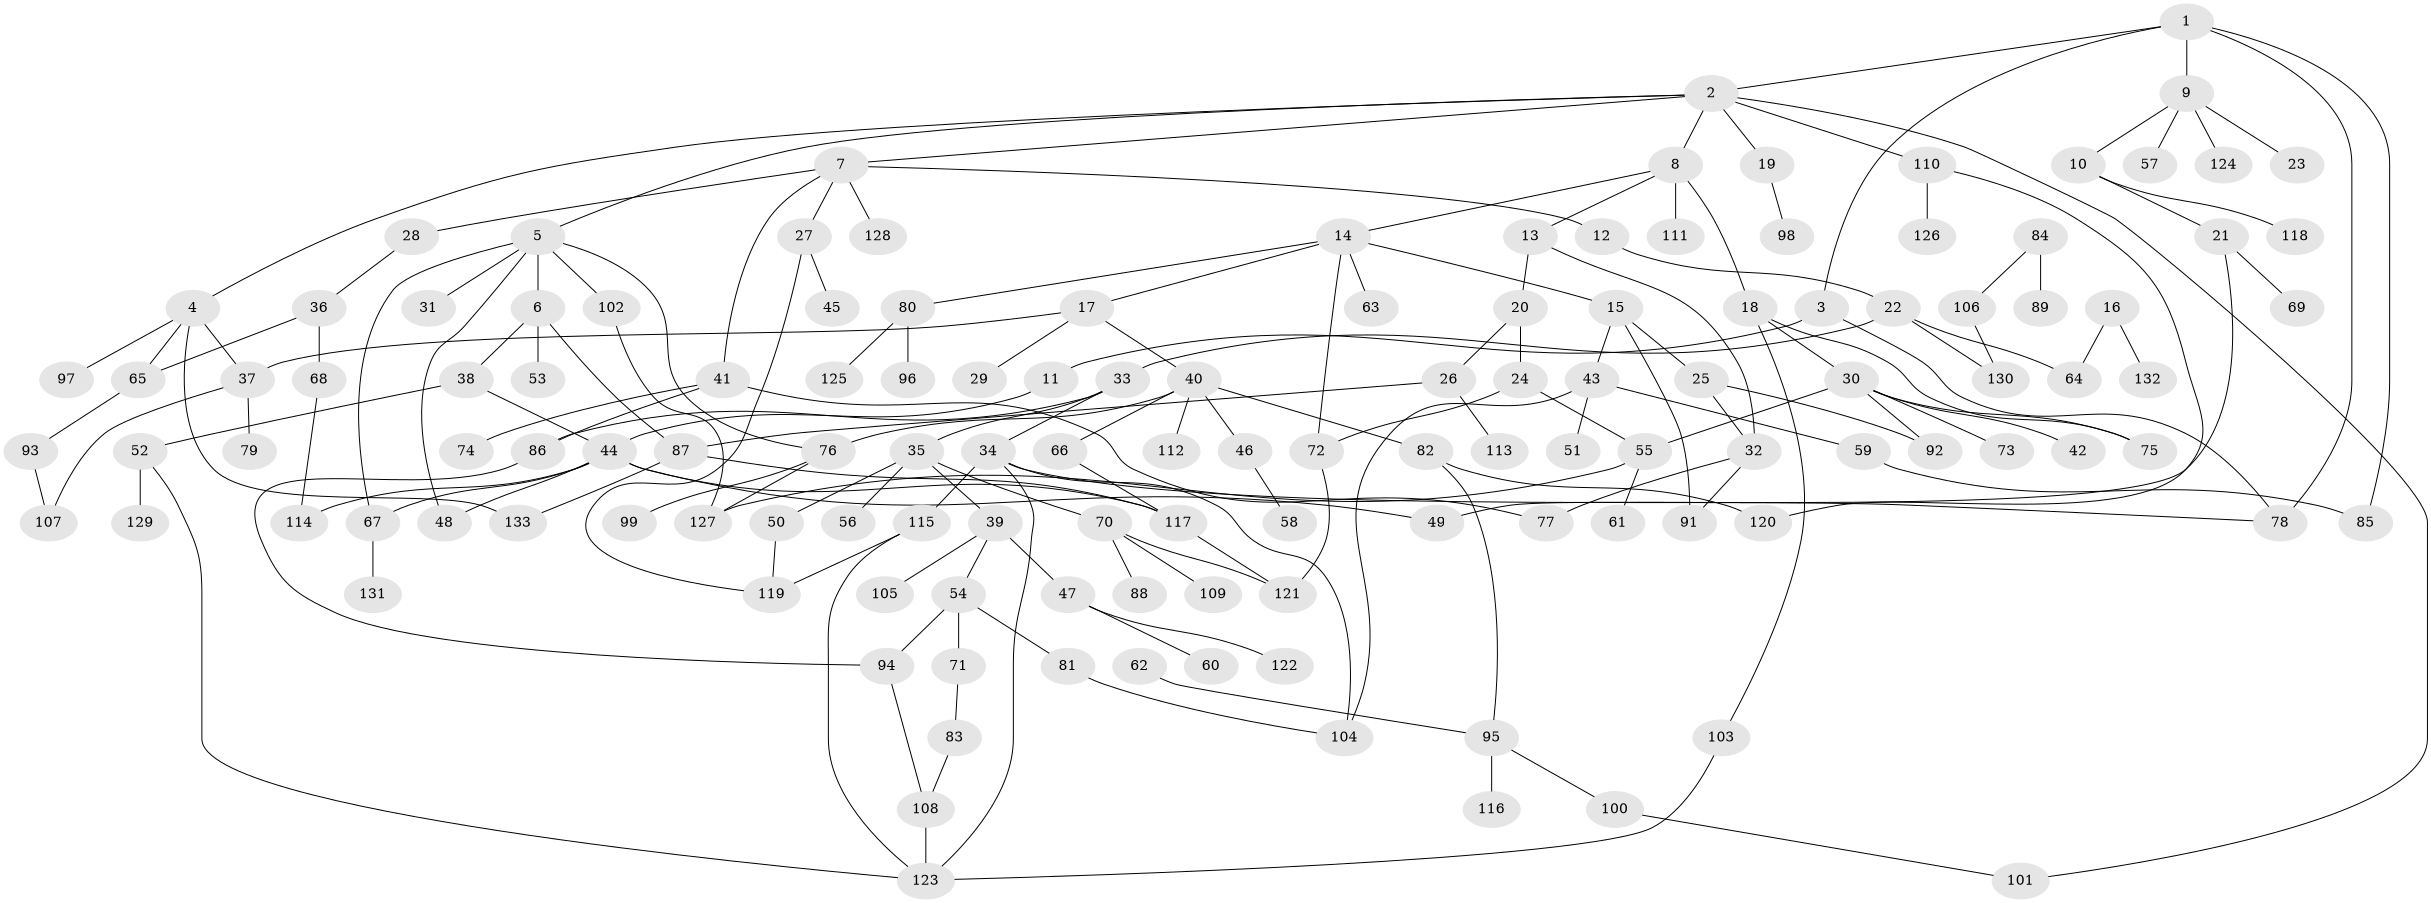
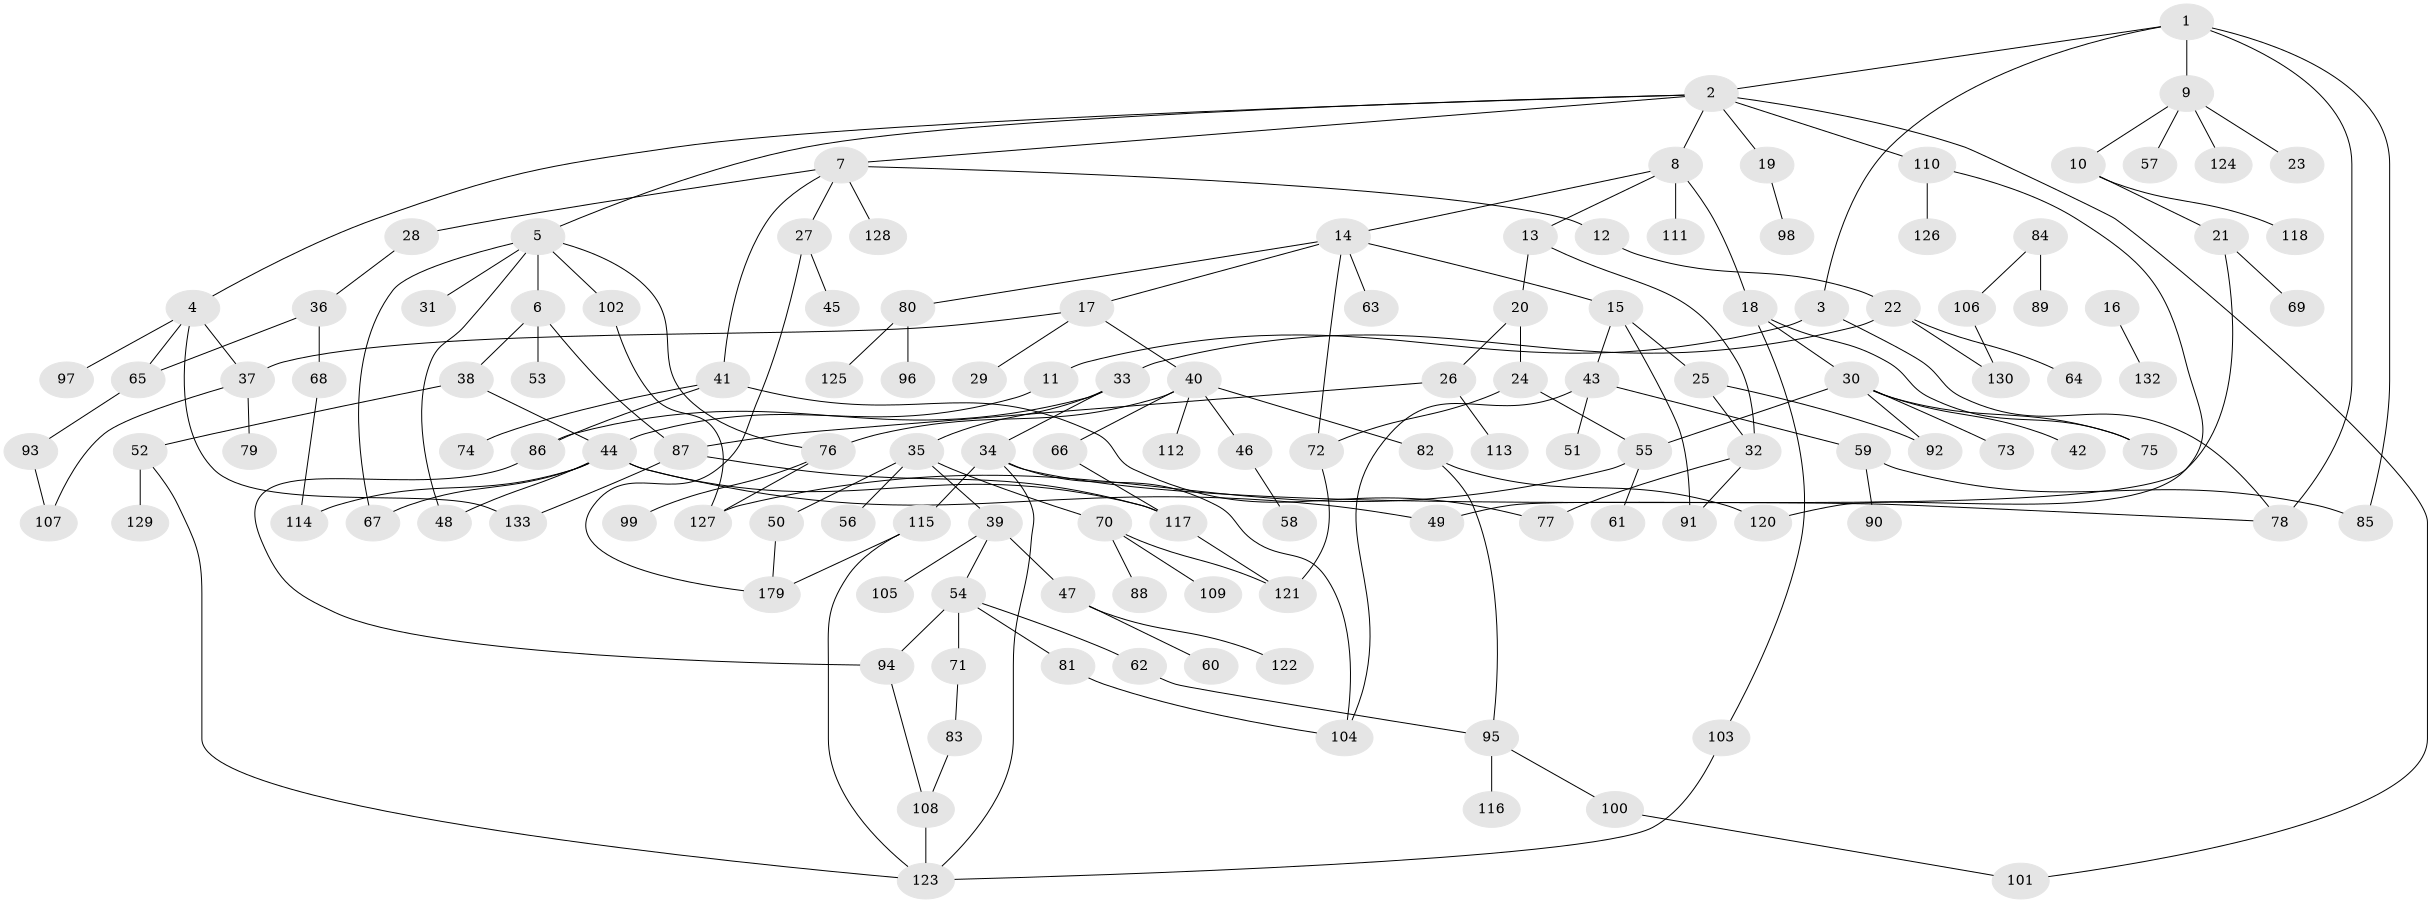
(2093, 344) -> none
none -> (1875, 523)
(373, 595) -> none
(772, 595) -> (772, 595)
none -> (1051, 628)
